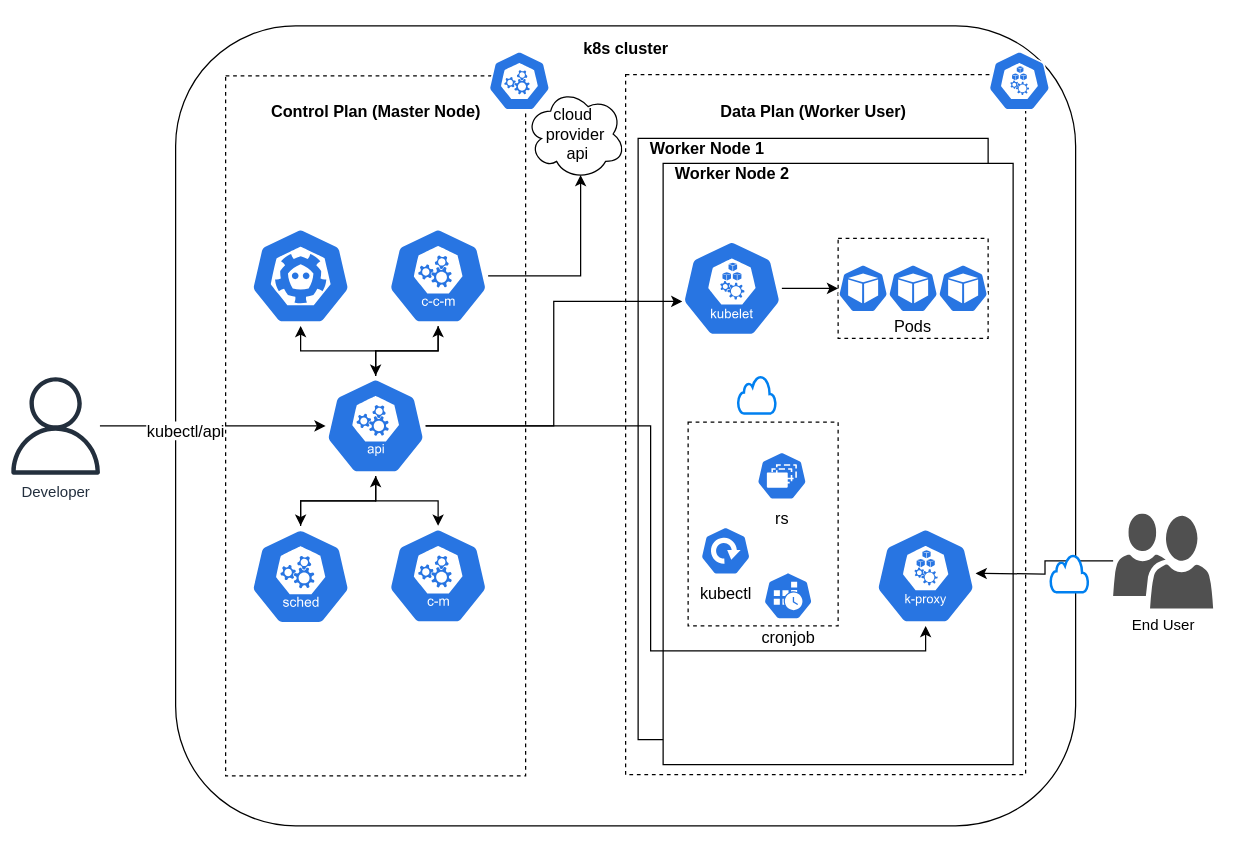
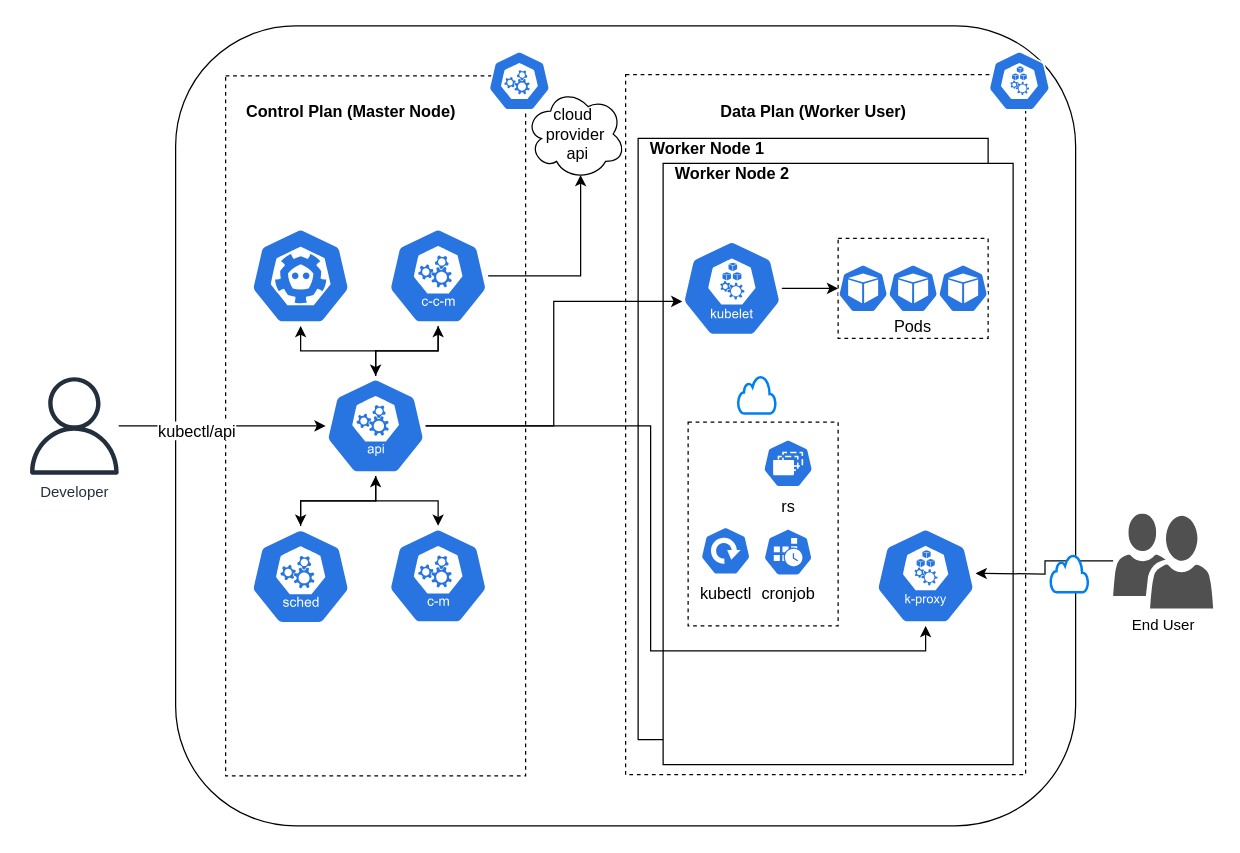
(626, 44) -> none
(376, 107) -> (351, 107)
(56, 426) -> (74, 426)
(782, 476) -> (788, 463)
(788, 596) -> (788, 552)
